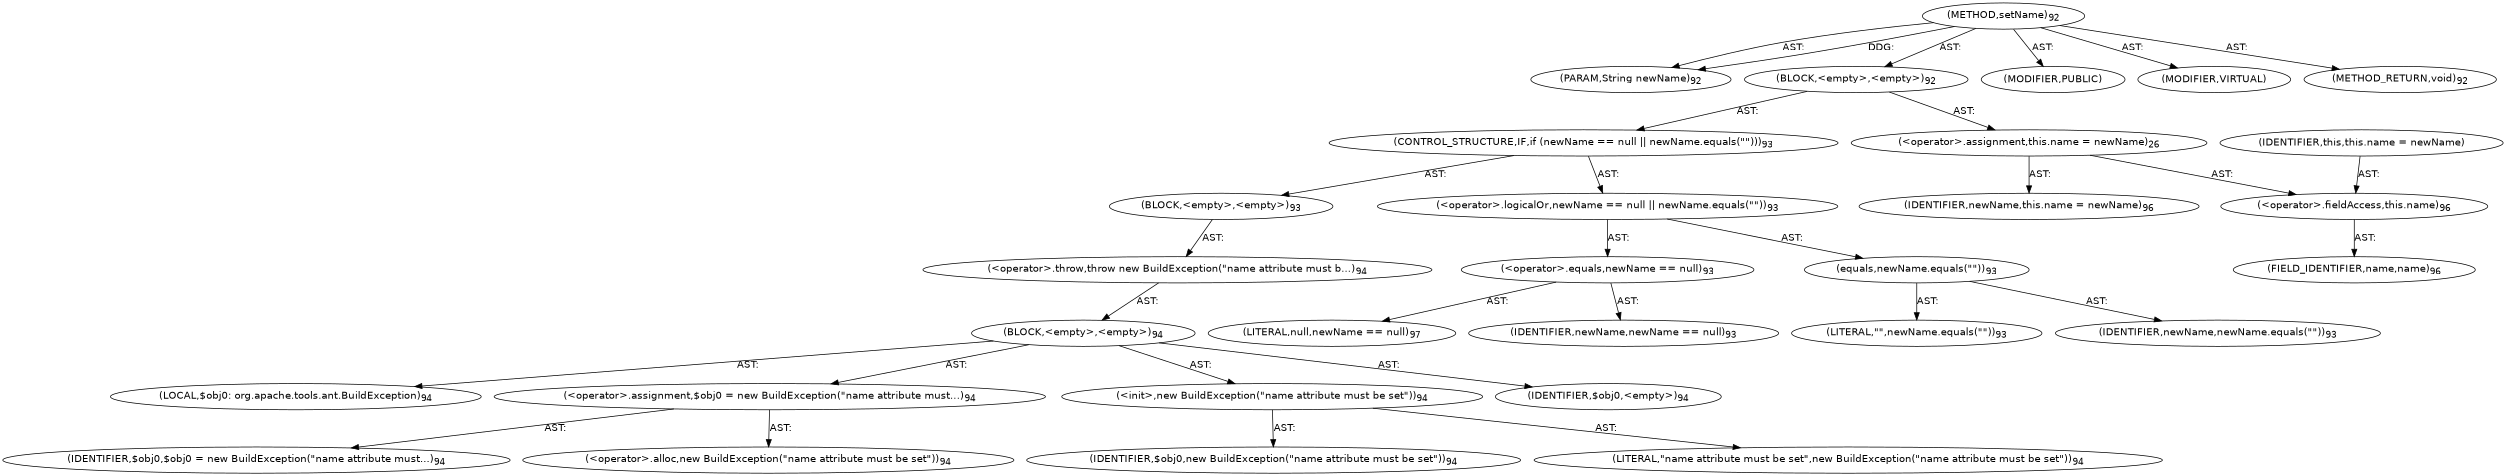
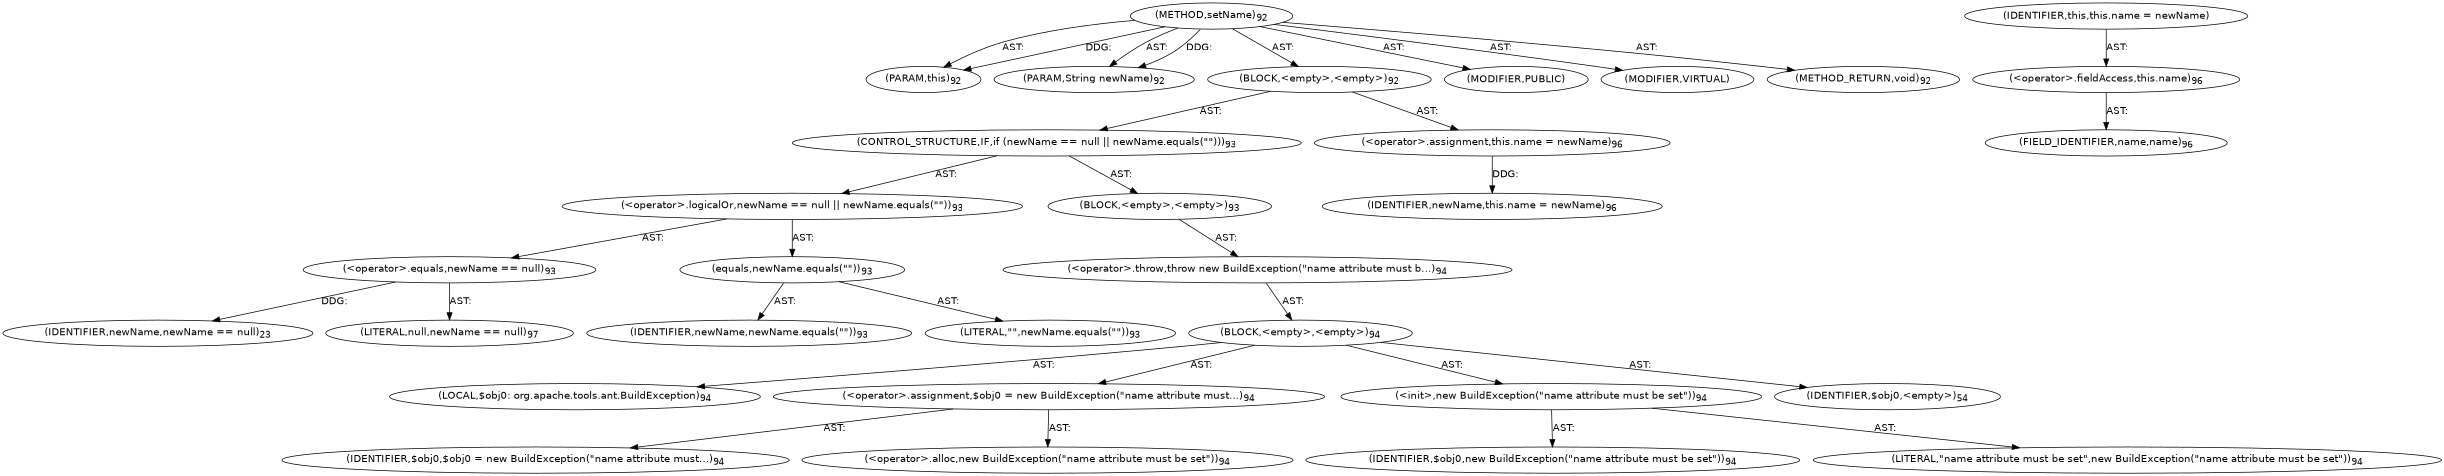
none -> (923, 79)
(2154, 142) -> (1617, 142)
(2189, 174) -> none
(2042, 175) -> (1507, 175)
(1630, 302) -> (336, 302)
(1731, 332) -> (265, 332)
(1683, 396) -> (1963, 396)
